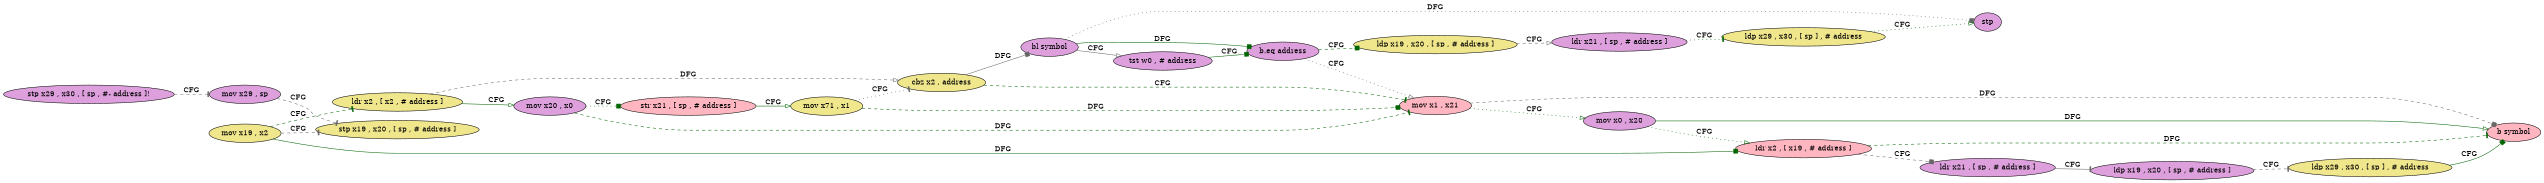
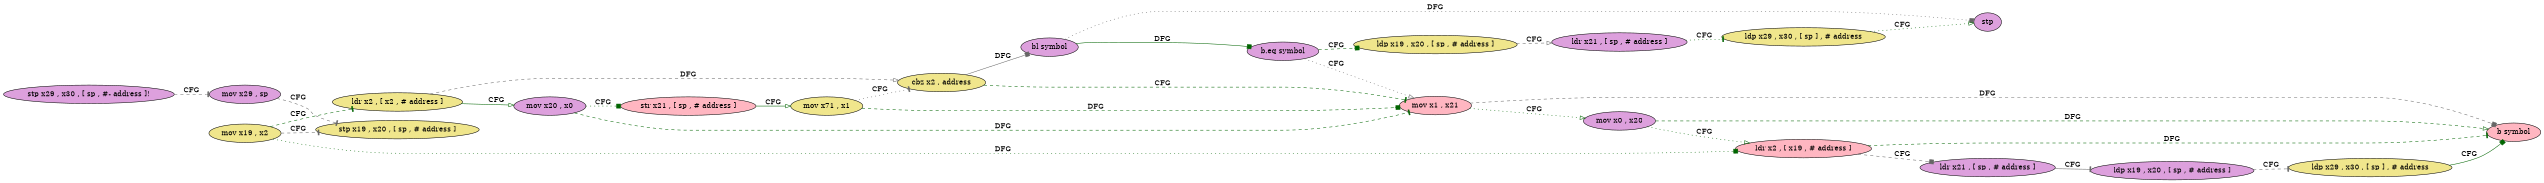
(1283, 51) -> (1283, 51)
(1163, 61) -> none
(2069, 121) -> (2069, 121)
(1002, 153) -> (1002, 153)
